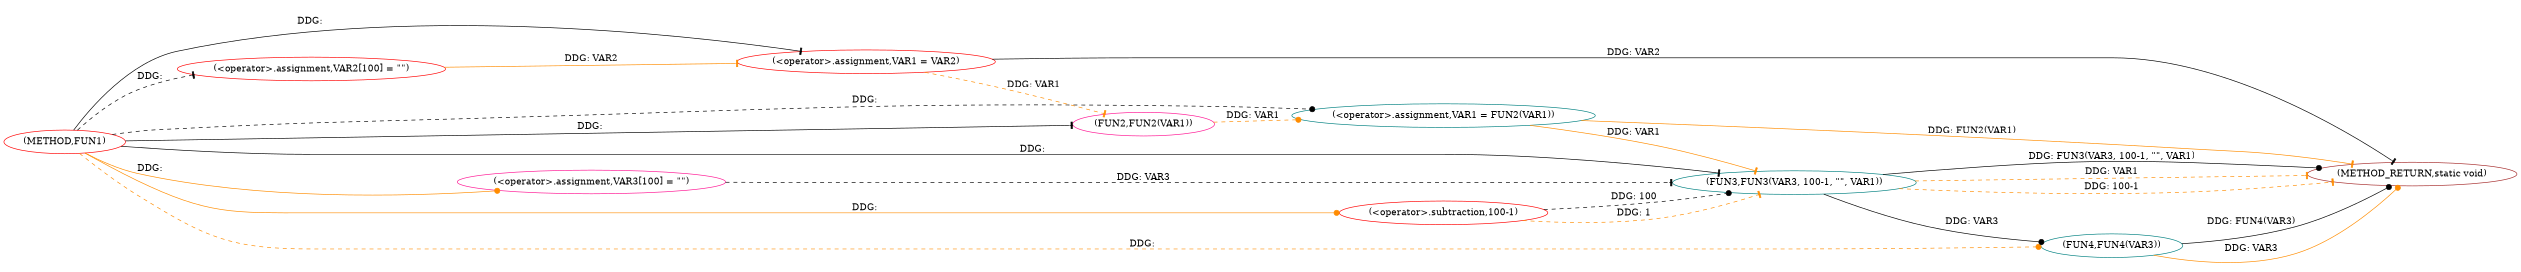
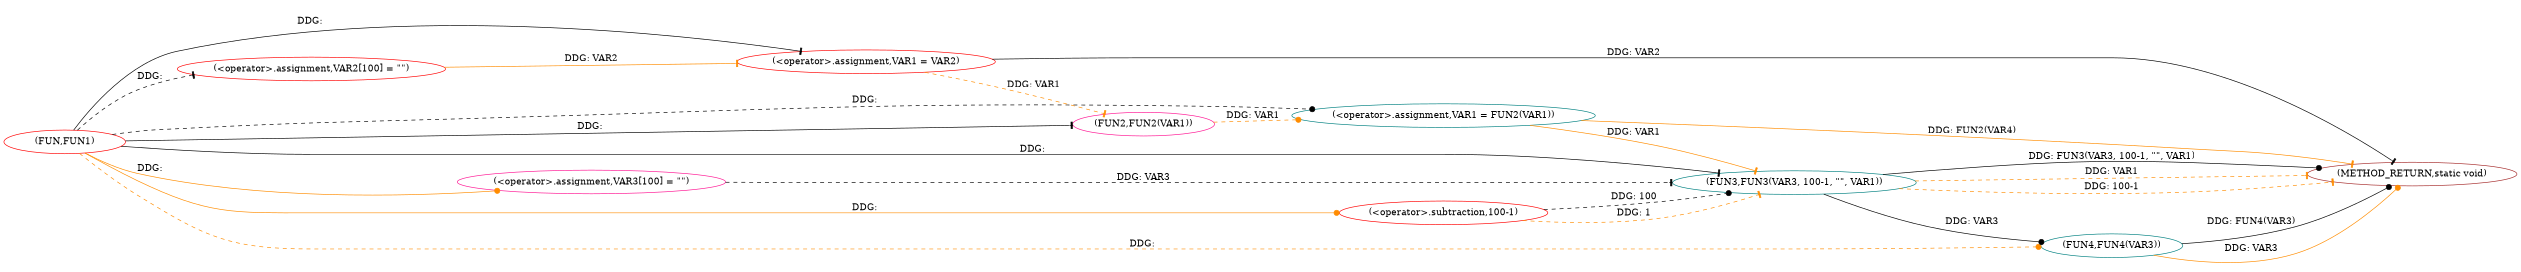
(1972, 131) -> (1972, 131)
(65, 142) -> (65, 142)
